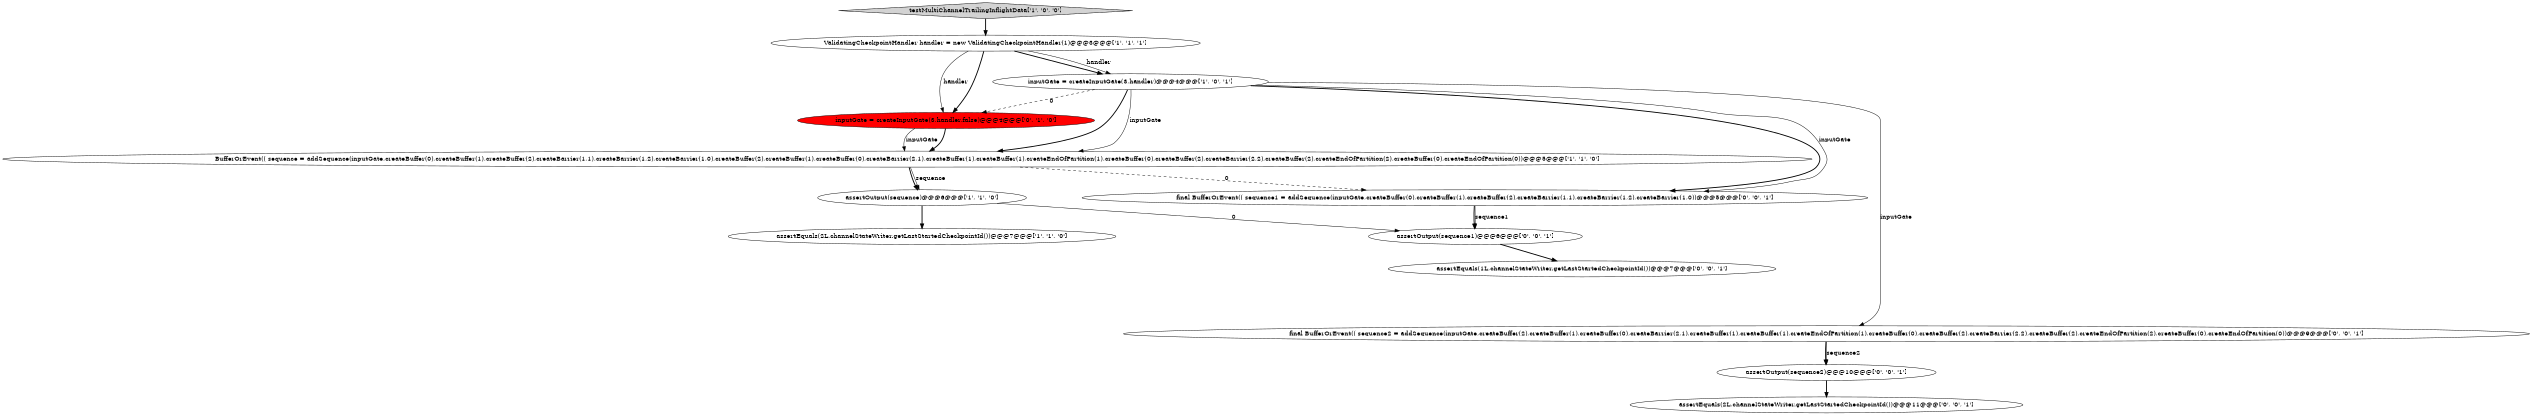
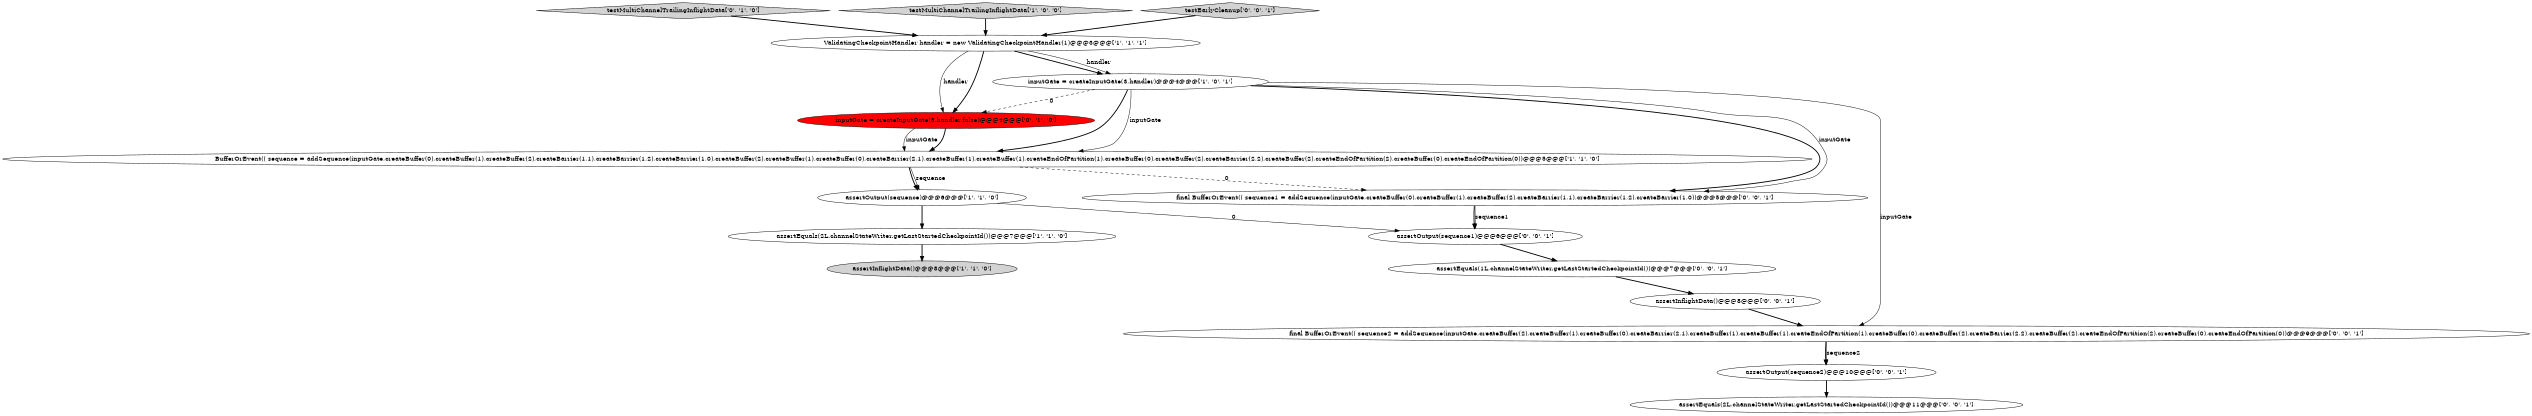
none -> (683, 11)
none -> (1230, 11)
none -> (922, 269)
none -> (1725, 301)
